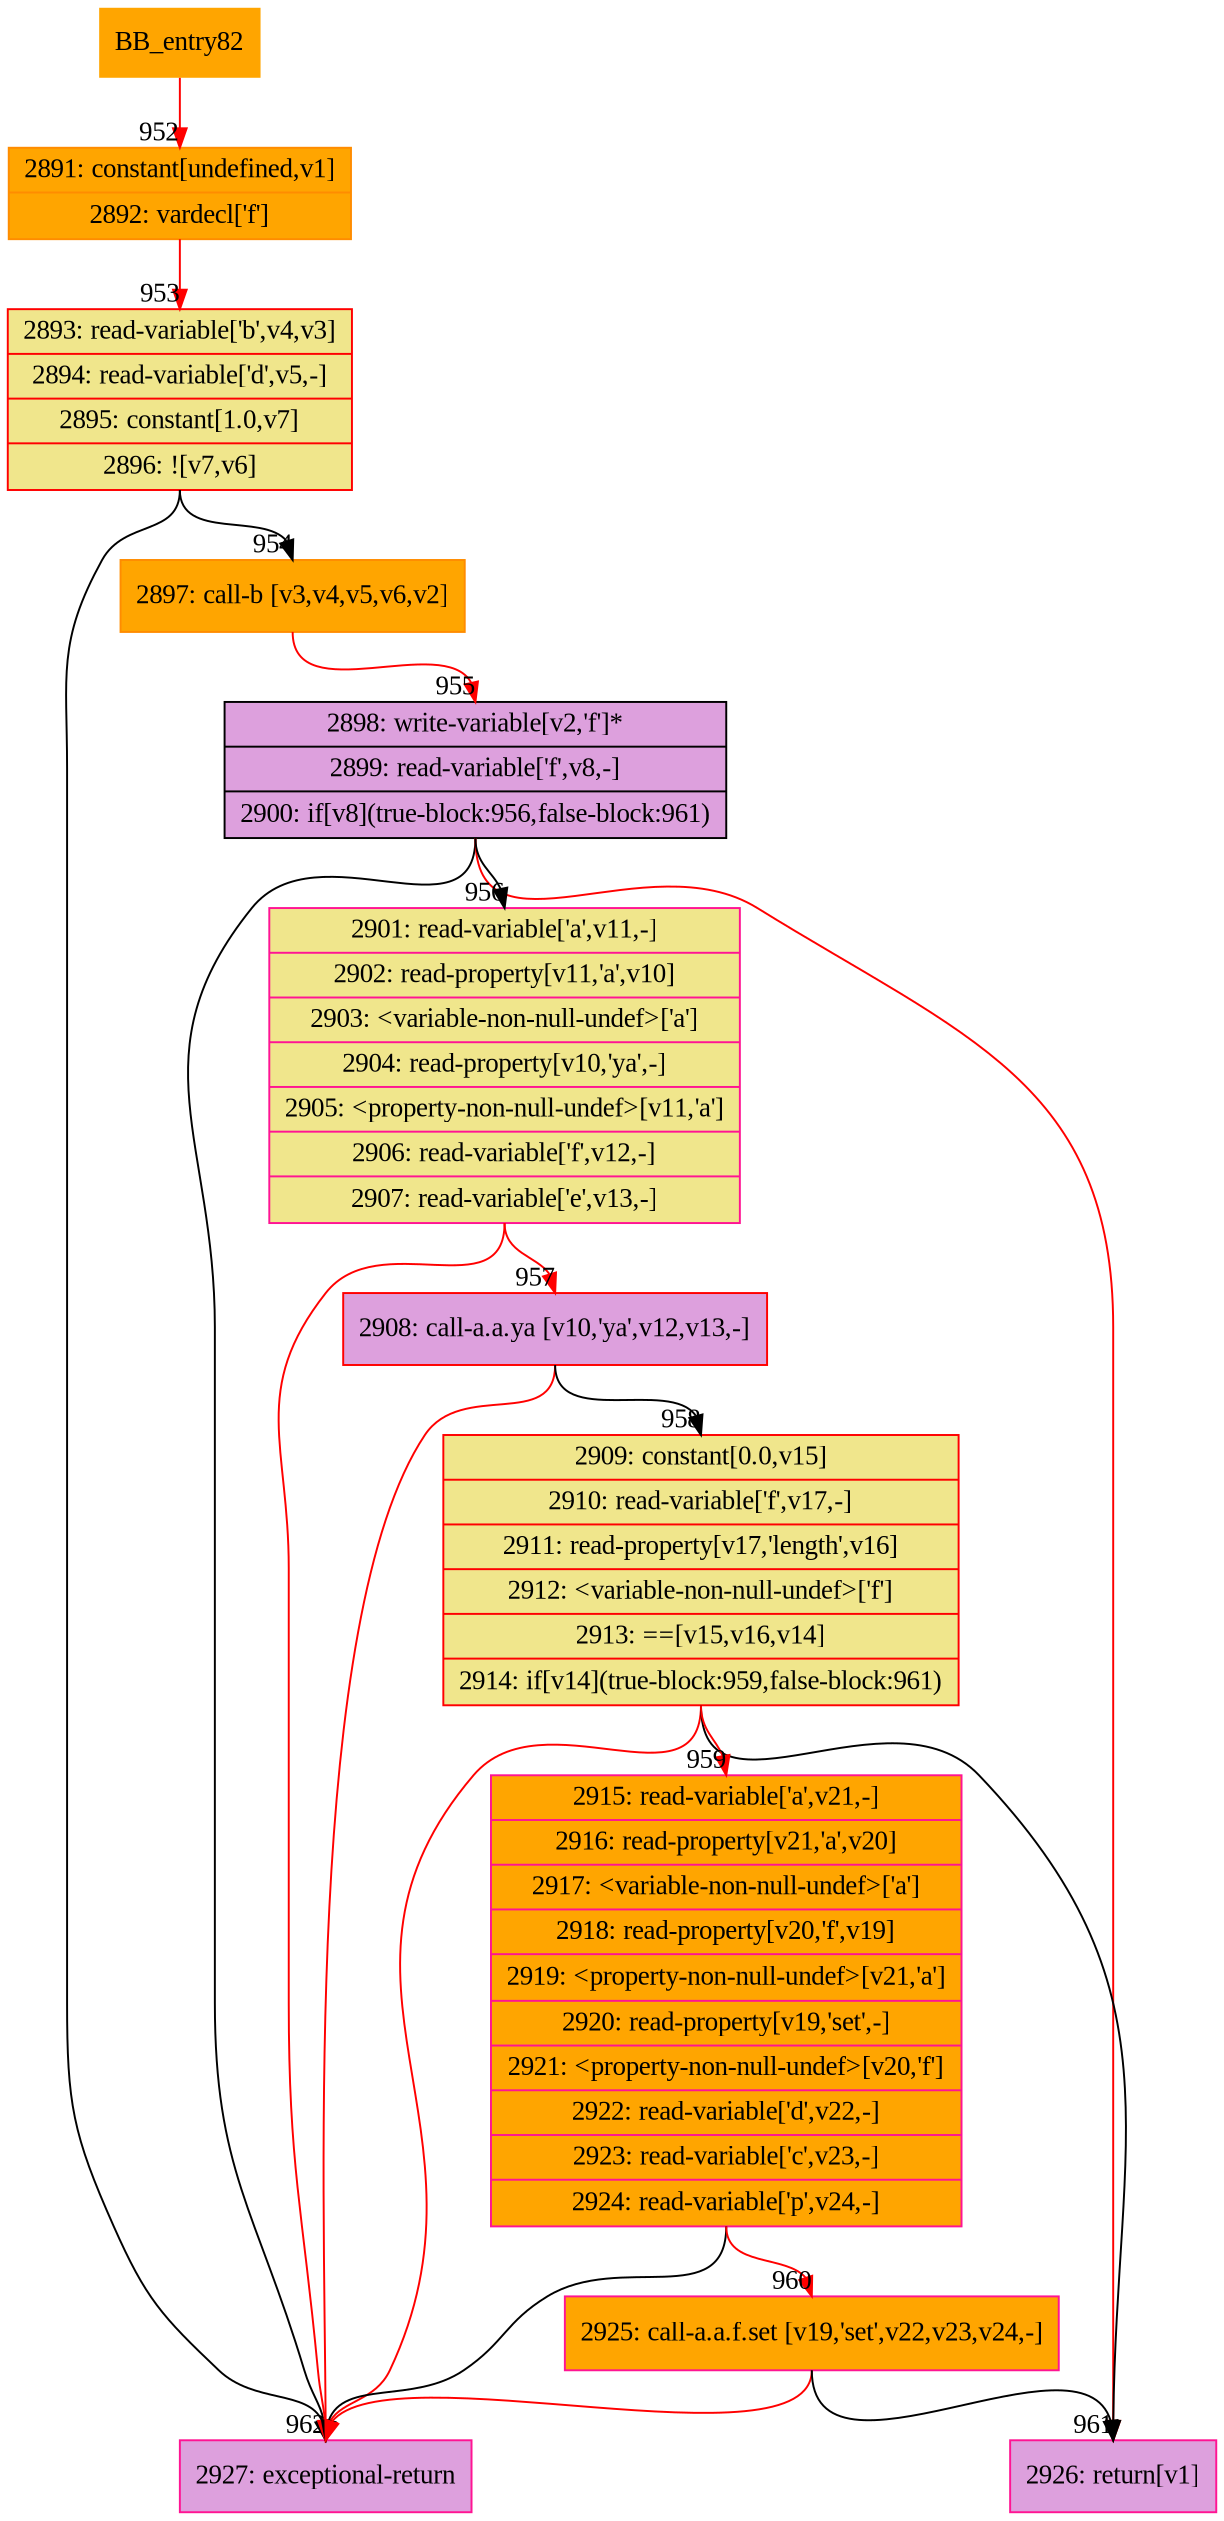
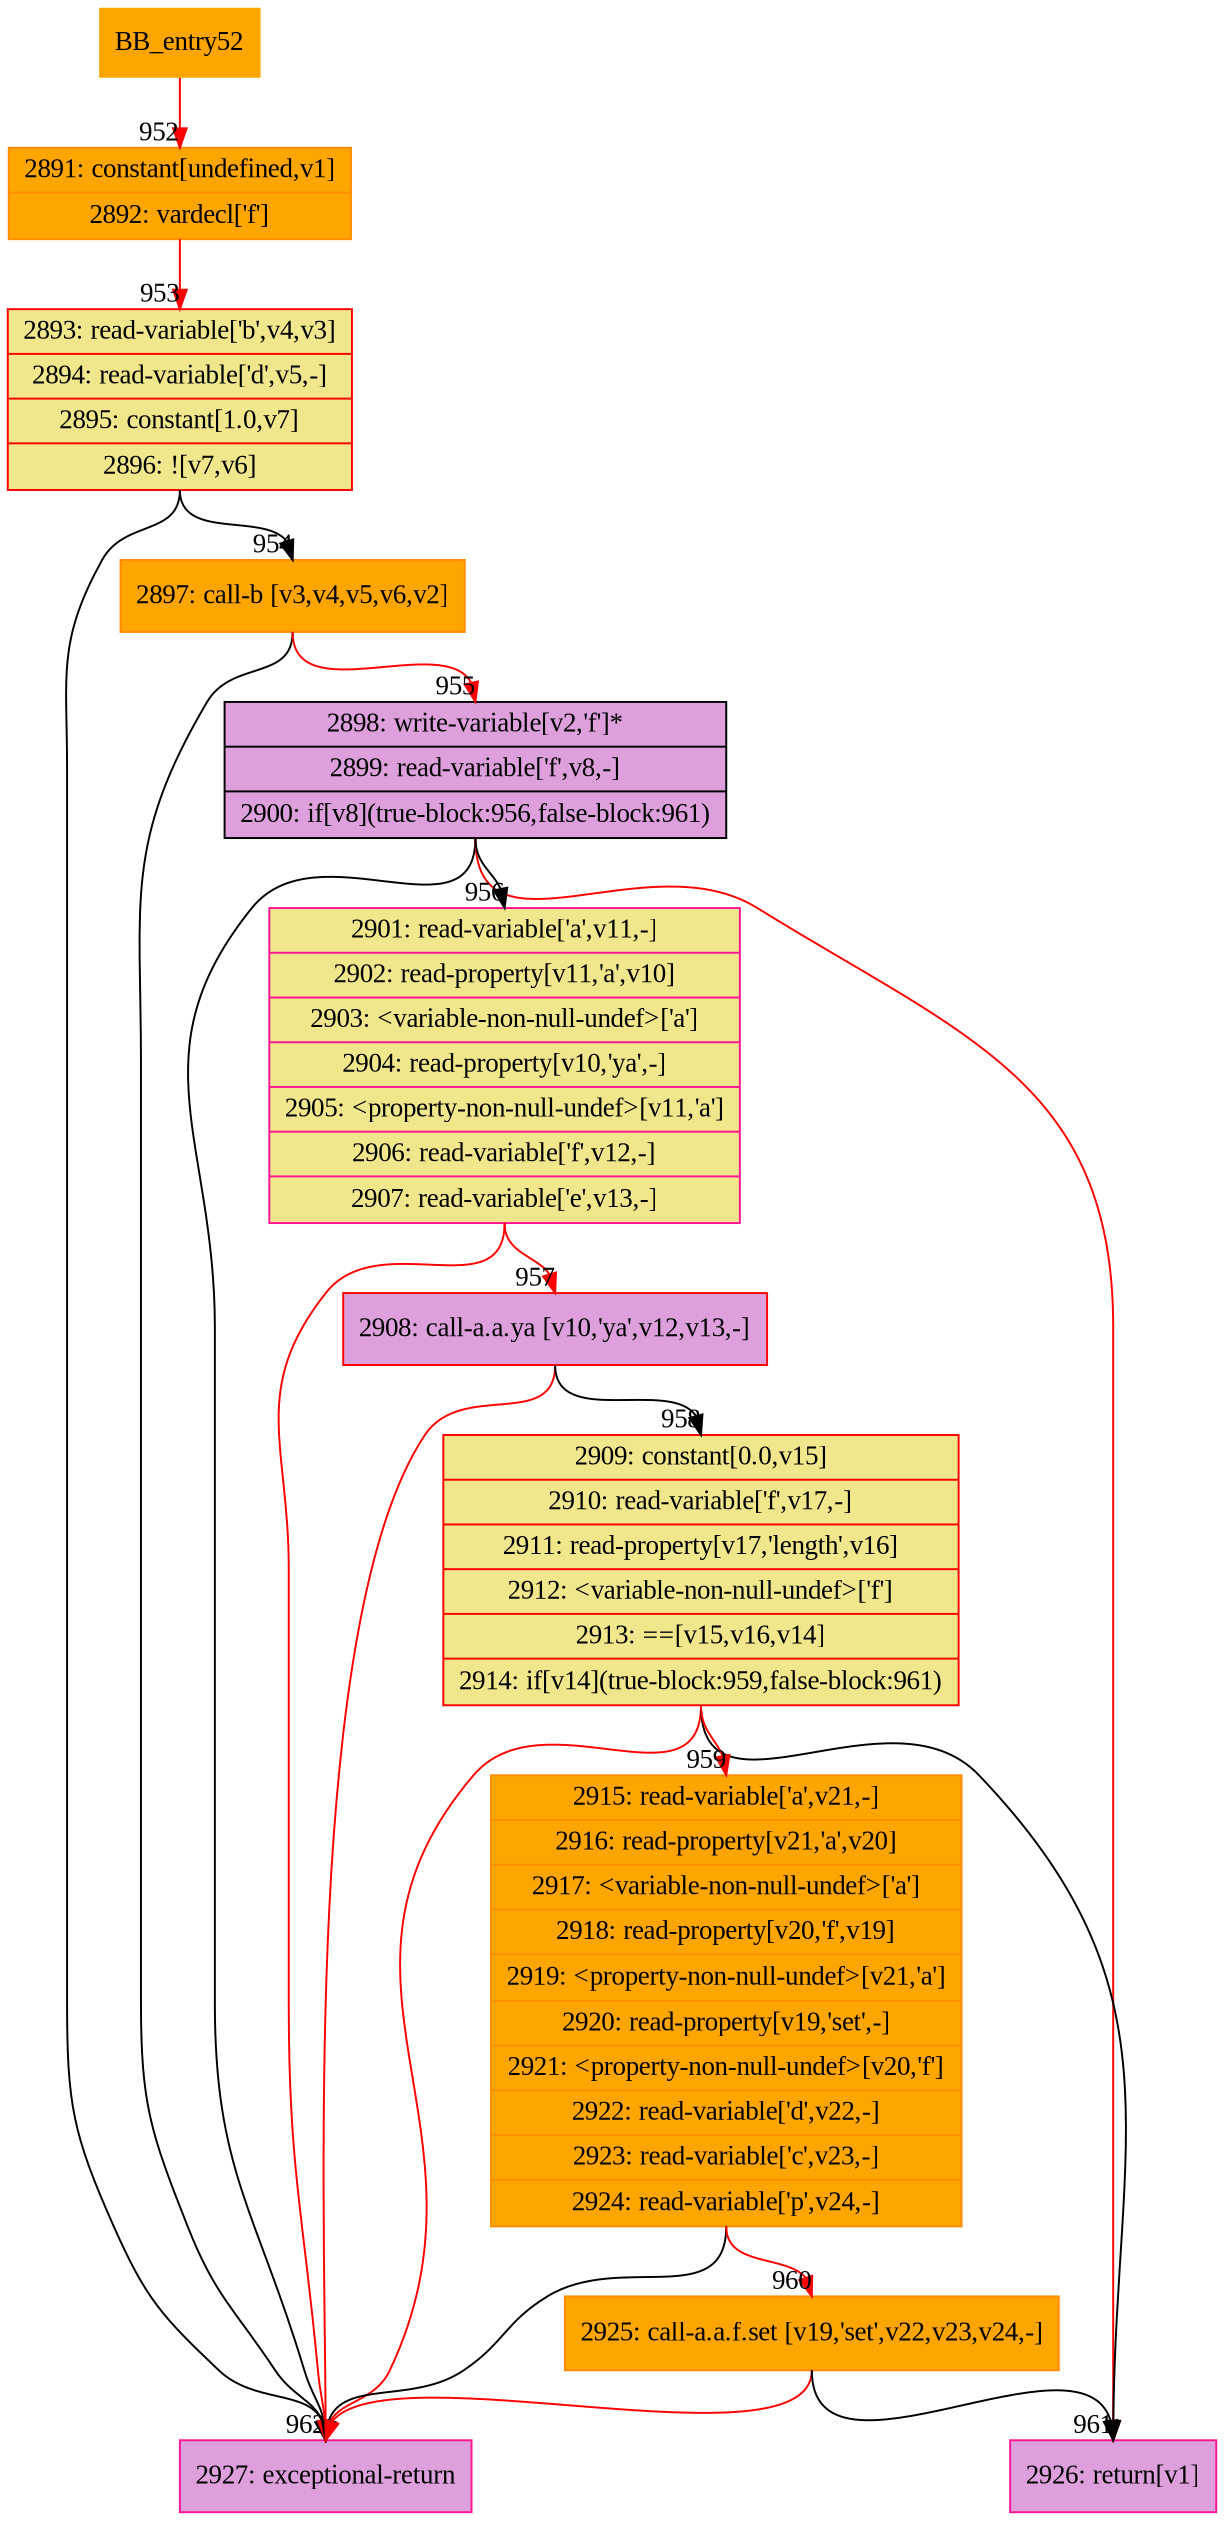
(180, 43) -> (180, 43)
none -> (141, 1522)
(726, 2001) -> (726, 2001)
(812, 2333) -> (812, 2333)
